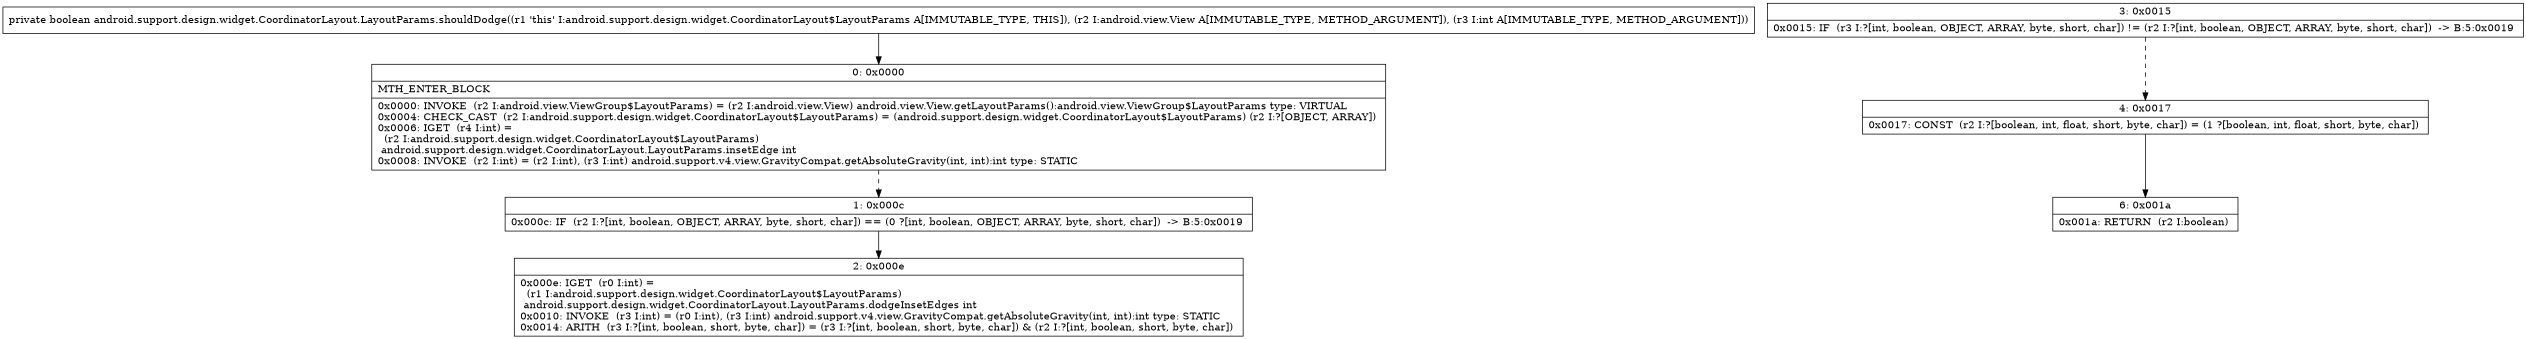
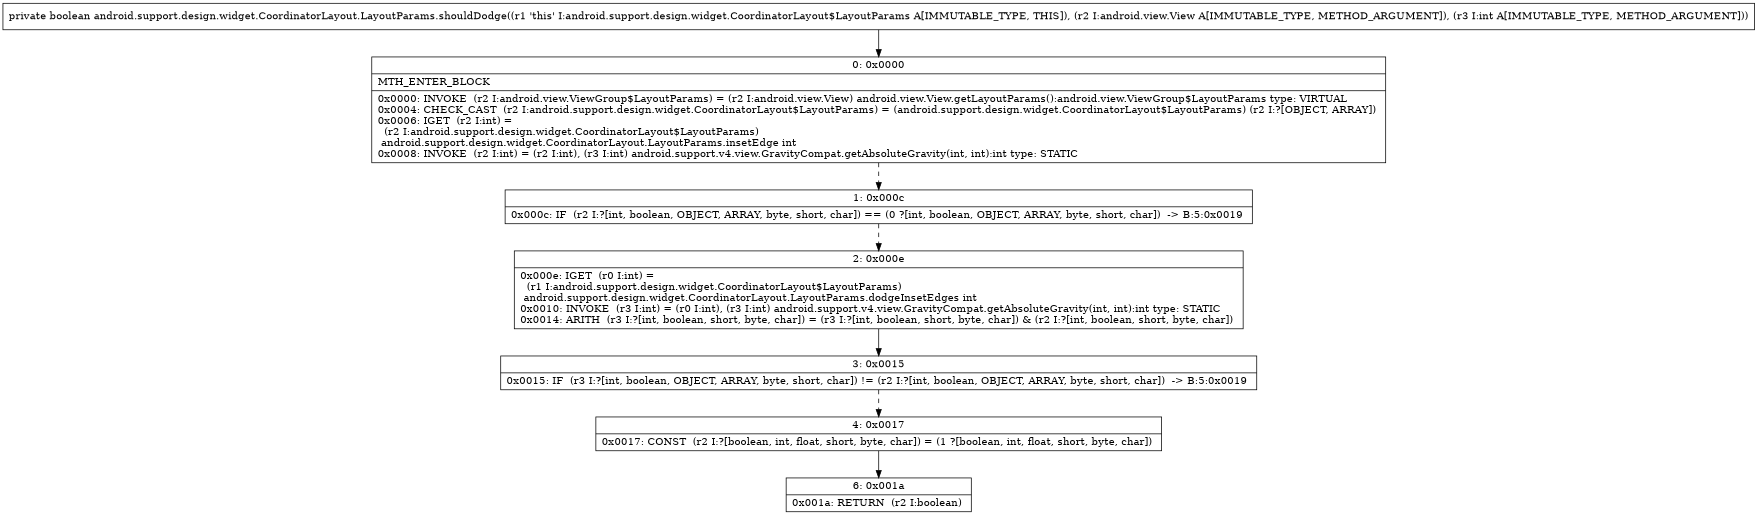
(447, 128) -> (447, 121)
(879, 241) -> (879, 234)
none -> (879, 339)
